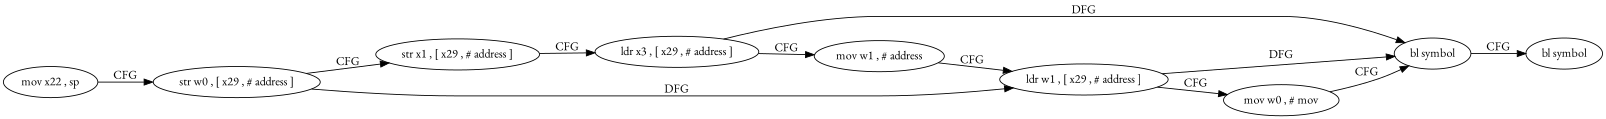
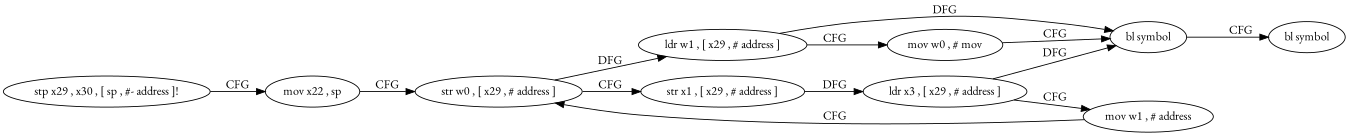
(567, 47) -> (835, 85)
(971, 67) -> (824, 123)
none -> (107, 92)
